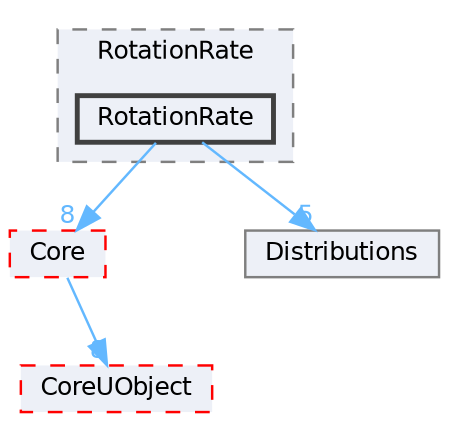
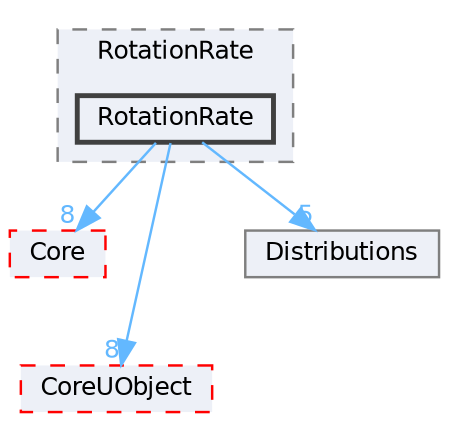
(82, 310) -> (149, 242)
